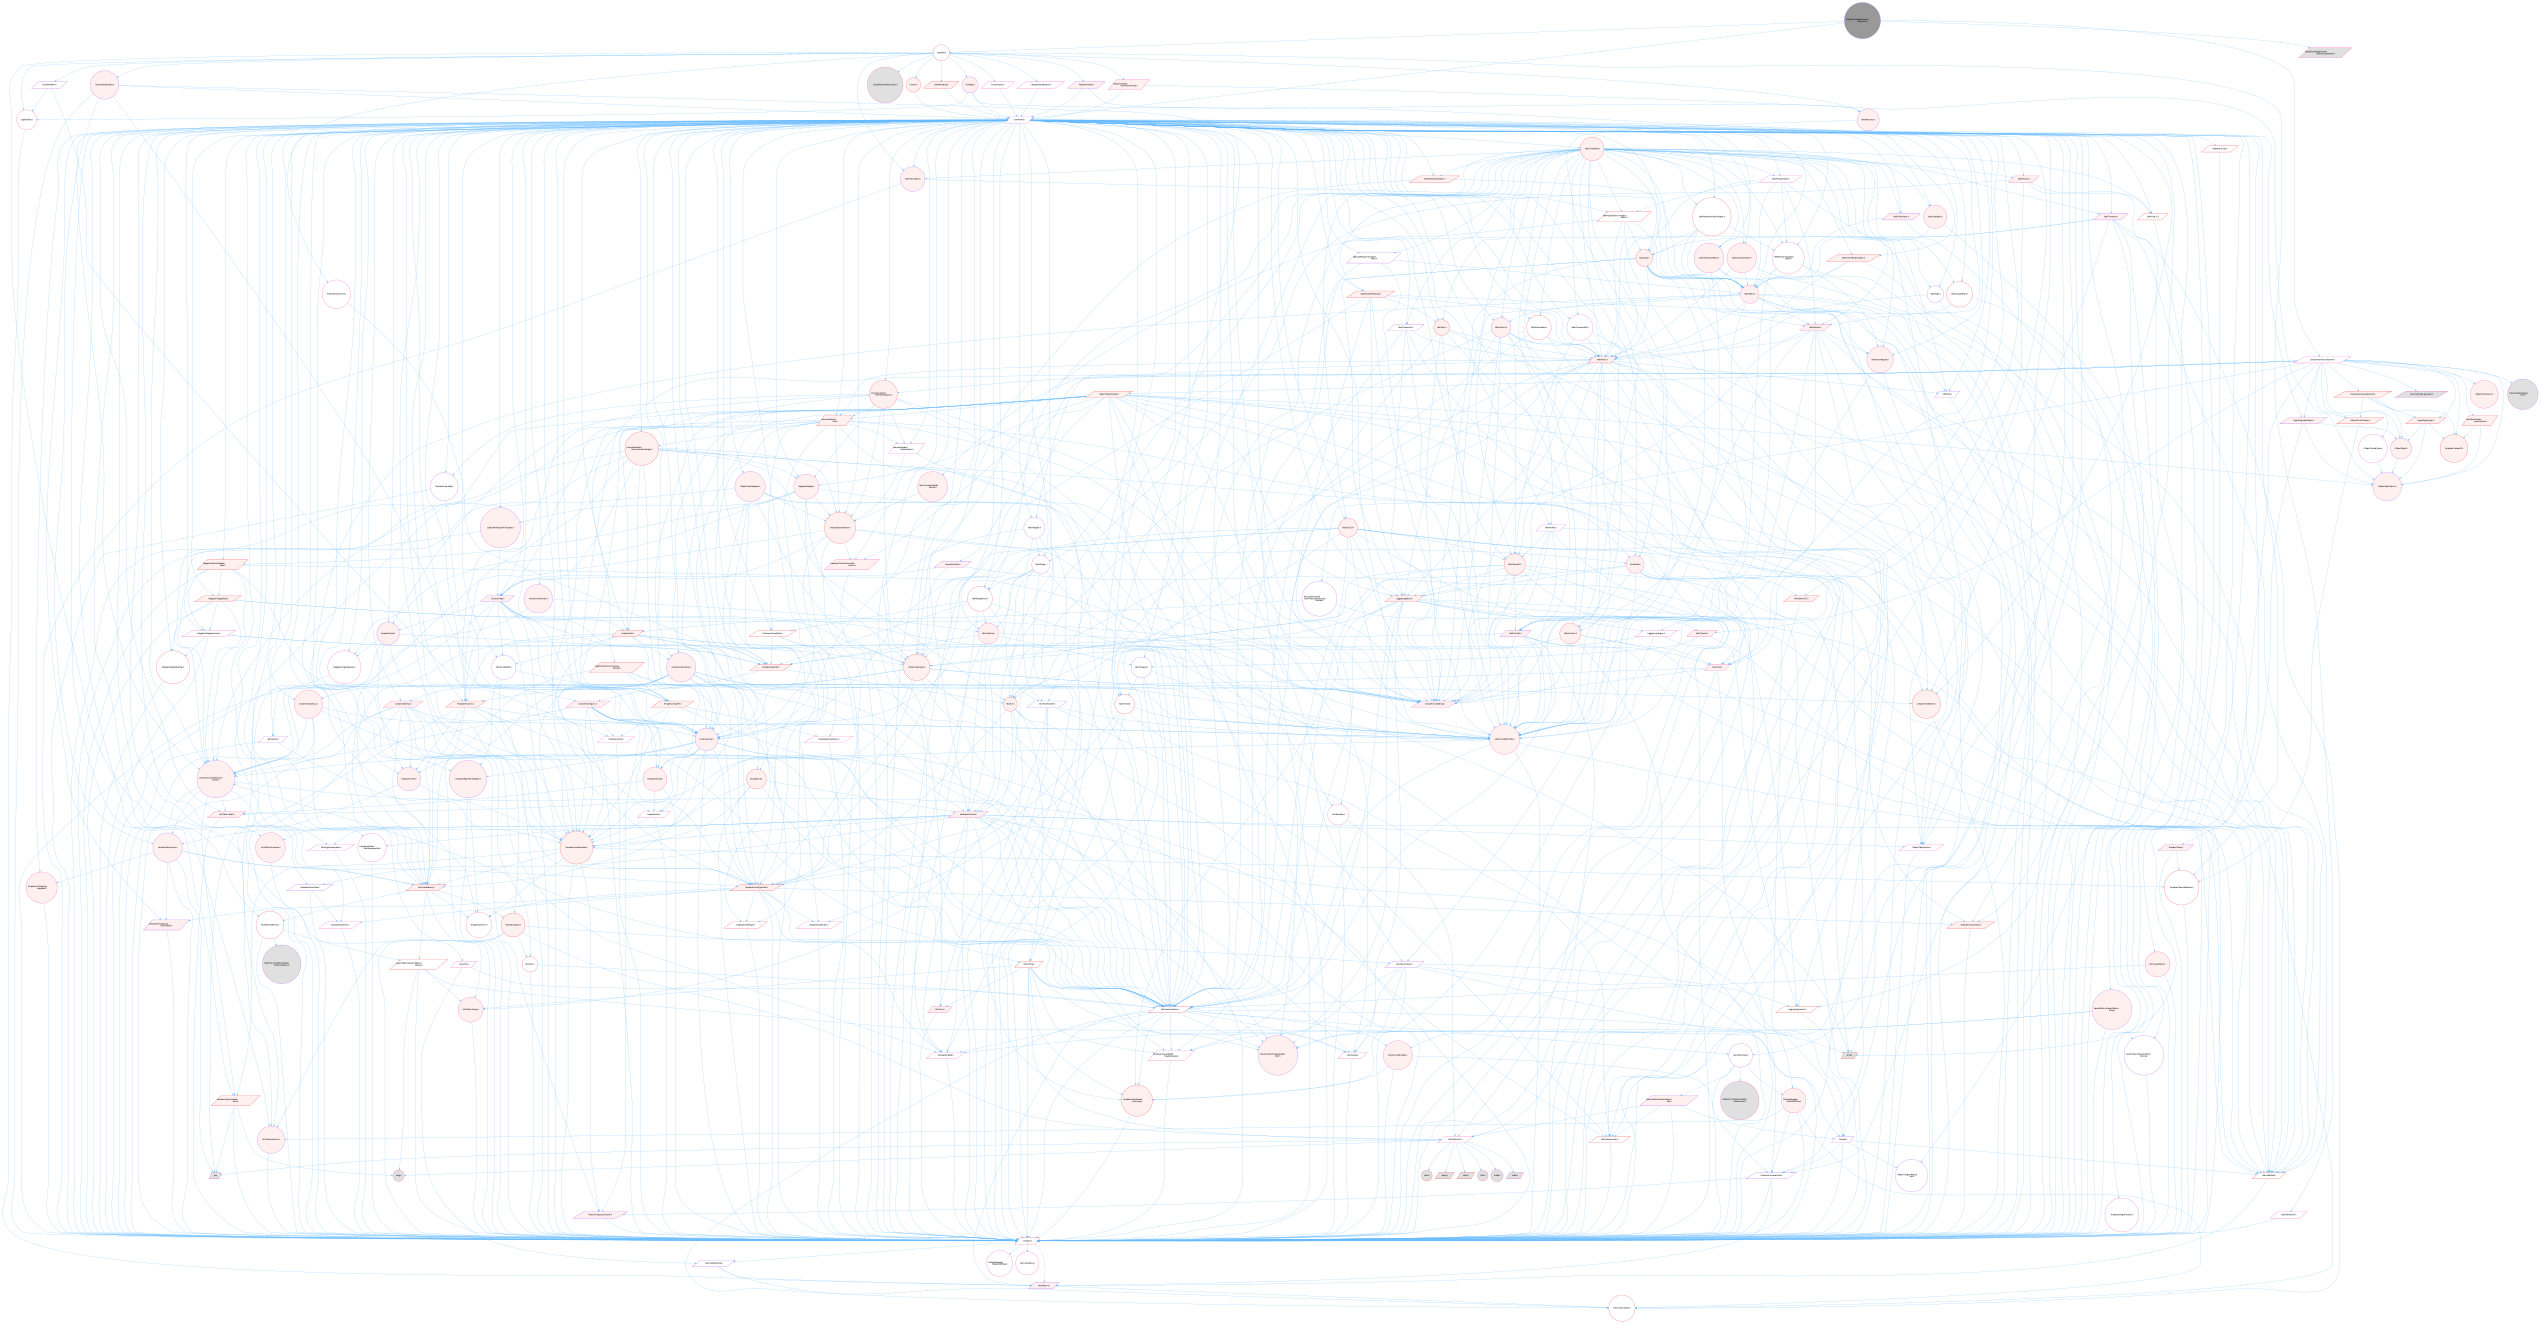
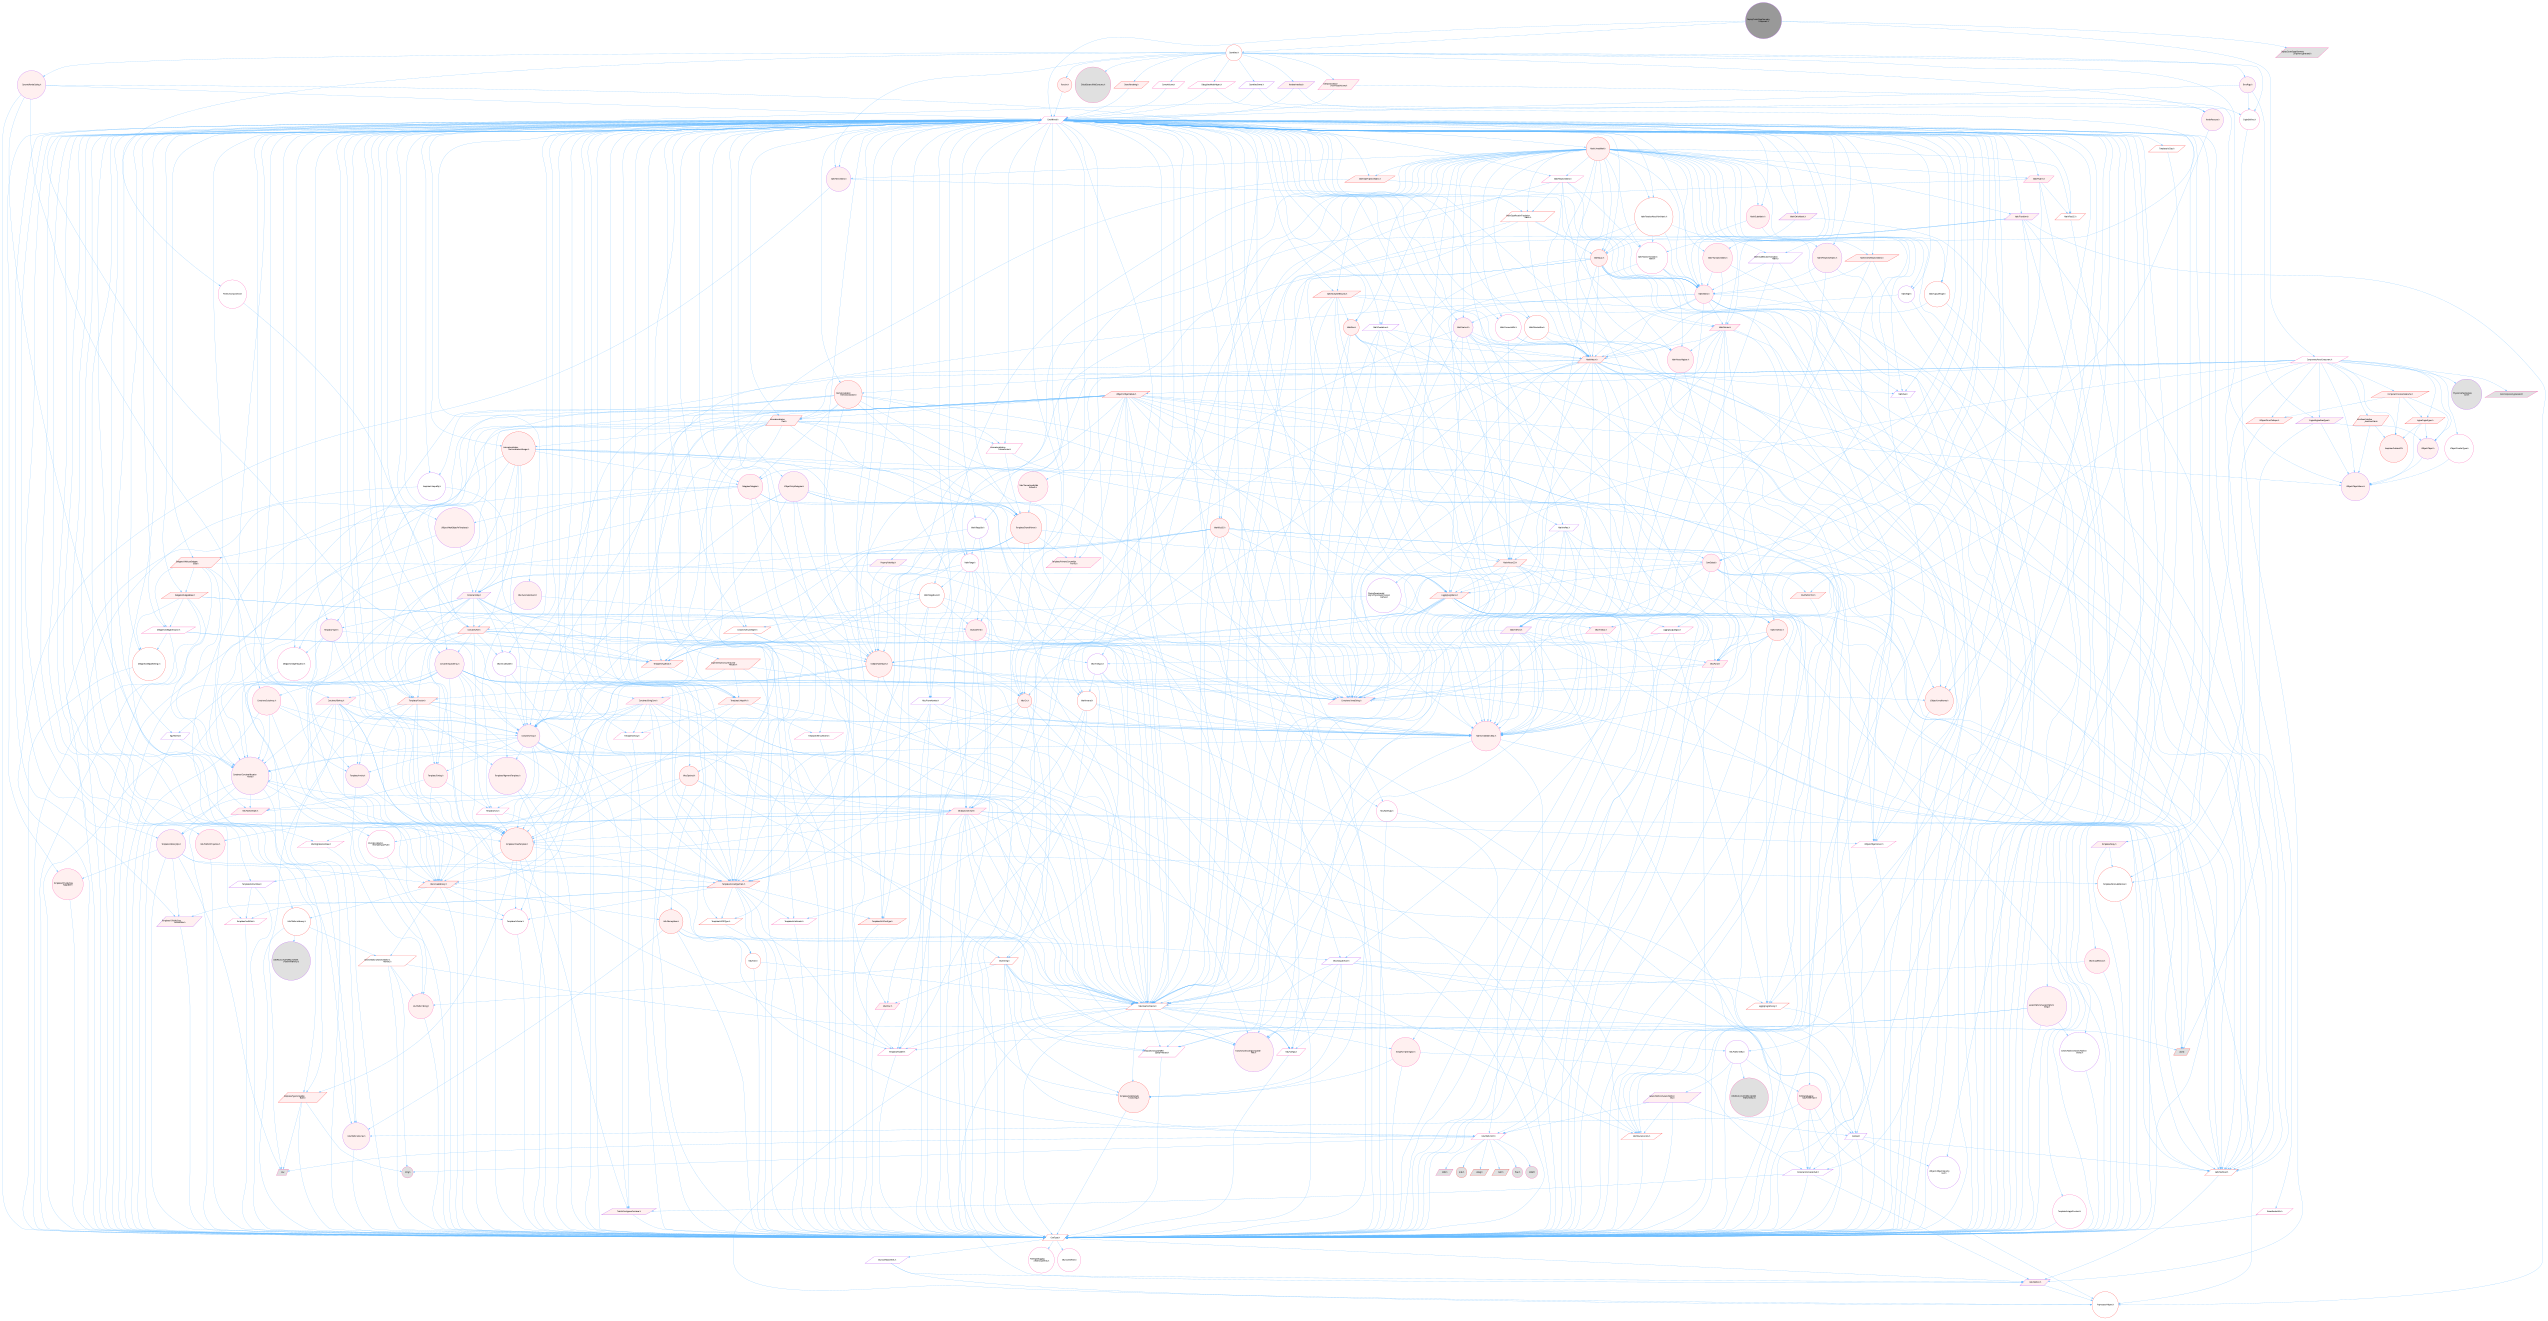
(1481, 124) -> (1989, 117)
(2484, 394) -> none
(1515, 565) -> (1510, 563)
(464, 964) -> none
